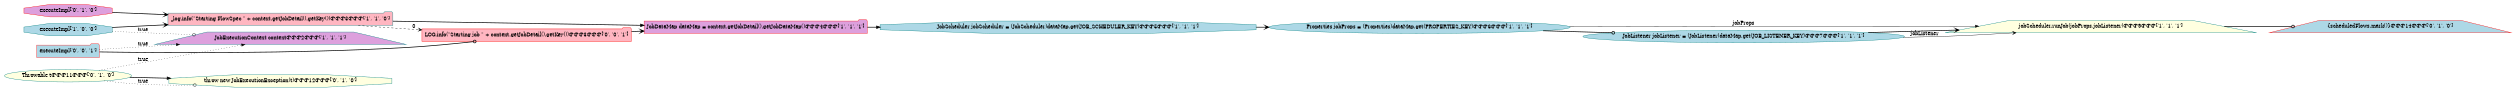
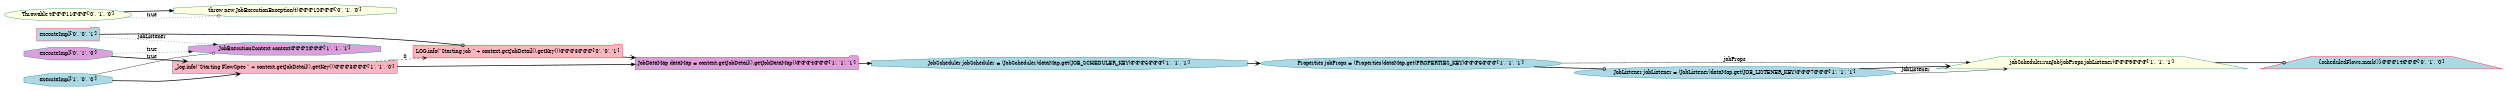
(68, 11) -> (68, 54)
(152, 33) -> (153, 62)
(280, 38) -> (285, 49)
(143, 44) -> (152, 37)
(170, 58) -> (150, 53)
